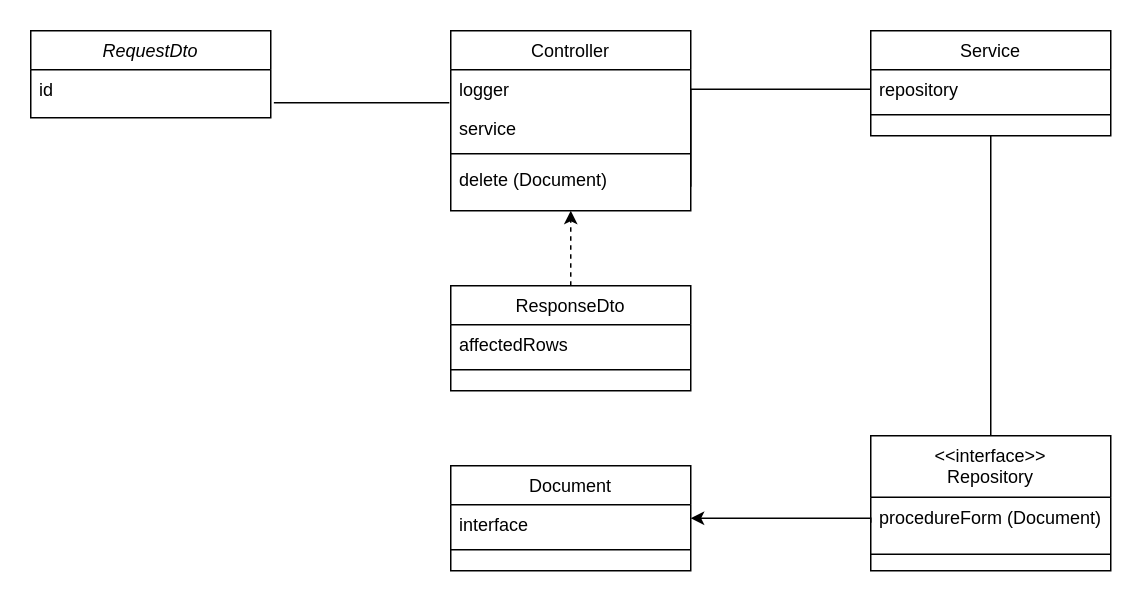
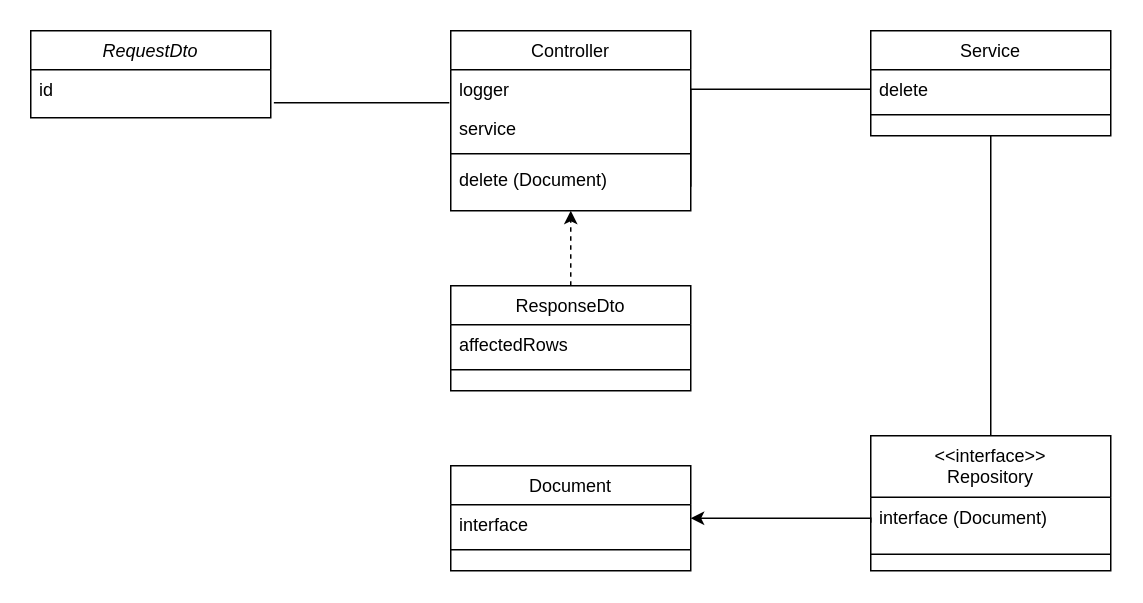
(927, 90) -> (907, 90)
(1000, 518) -> (977, 518)
